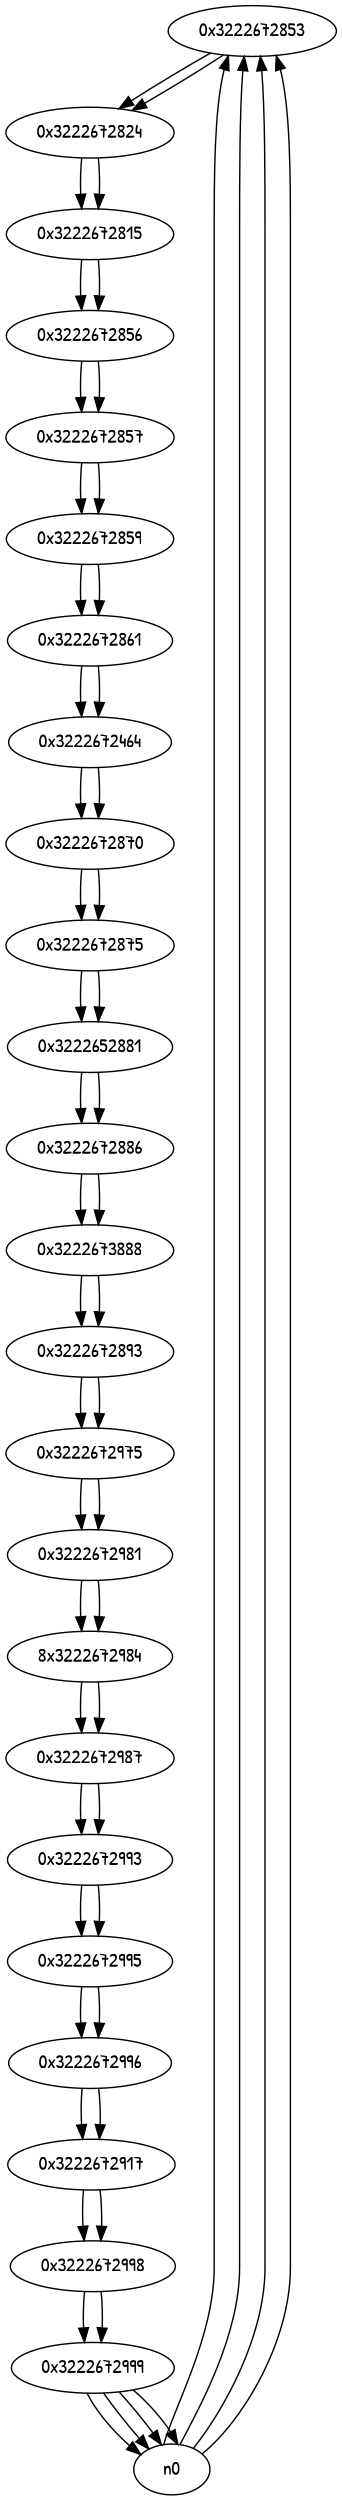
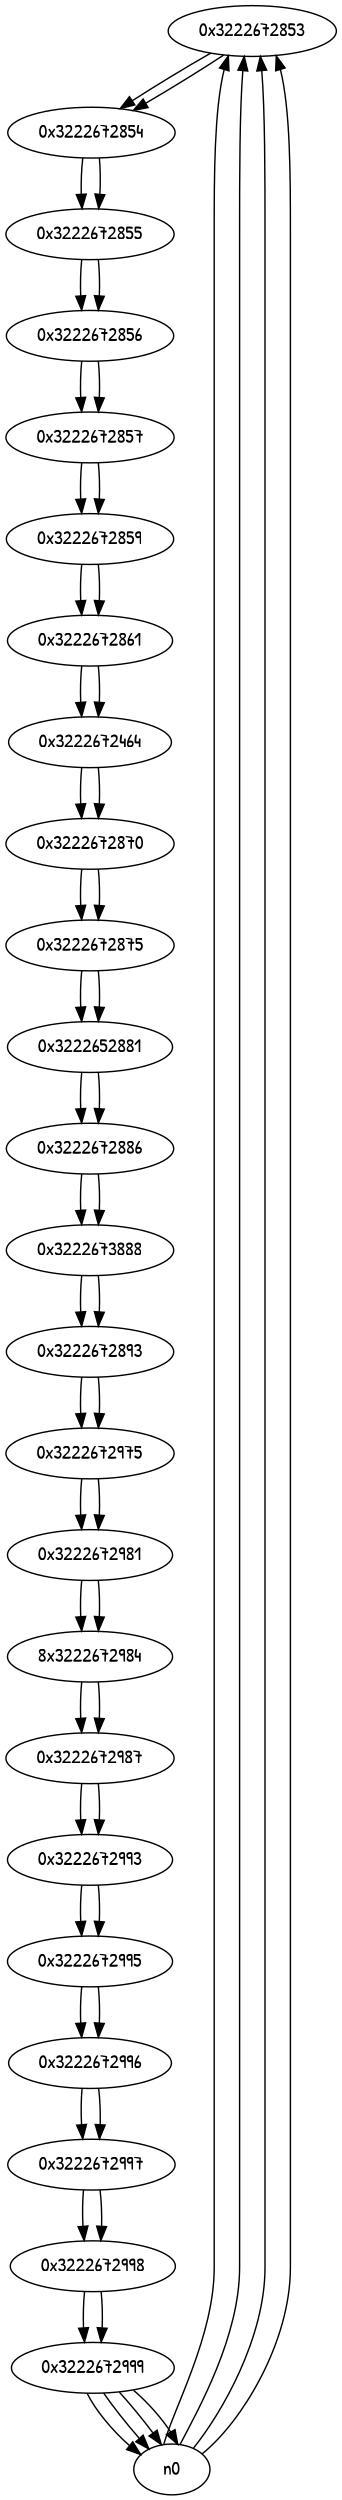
(90, 133) -> (91, 133)
(90, 234) -> (90, 234)
(91, 2165) -> (91, 2165)
